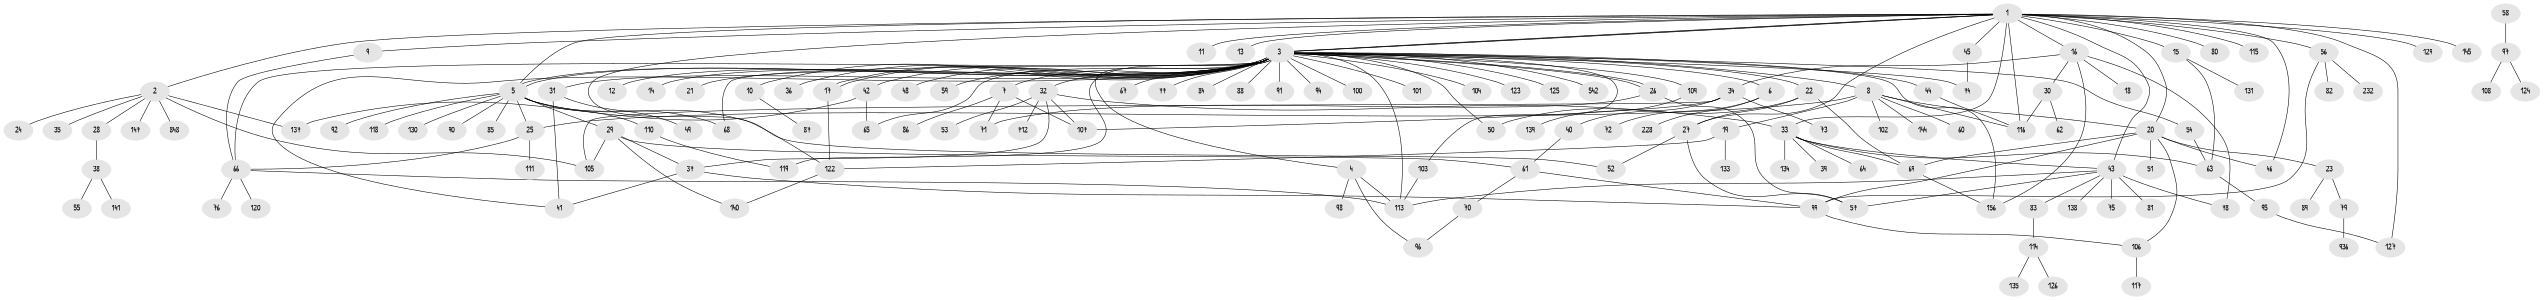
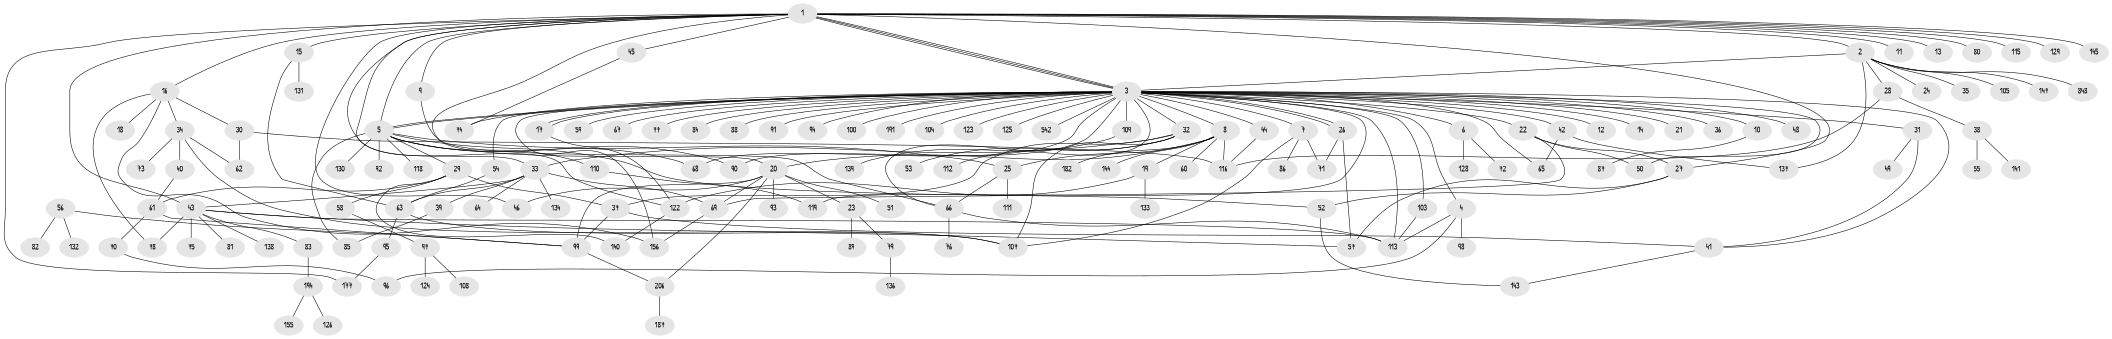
(2167, 25) -> none
(2014, 70) -> (1564, 158)
none -> (1493, 72)
(1417, 92) -> (890, 131)
(2368, 92) -> (74, 248)
(1076, 106) -> (210, 150)
(1023, 131) -> (948, 170)
(1647, 131) -> (1464, 170)
(1883, 131) -> (1067, 170)
(600, 150) -> (399, 190)
none -> (942, 155)
(256, 209) -> none
none -> (773, 209)
none -> (393, 228)
none -> (705, 233)
(2033, 248) -> (308, 287)
(2136, 248) -> (660, 287)
(2344, 248) -> (890, 287)
(2390, 248) -> (347, 287)
none -> (1515, 287)
(2014, 287) -> (289, 326)
(2136, 287) -> (660, 326)
